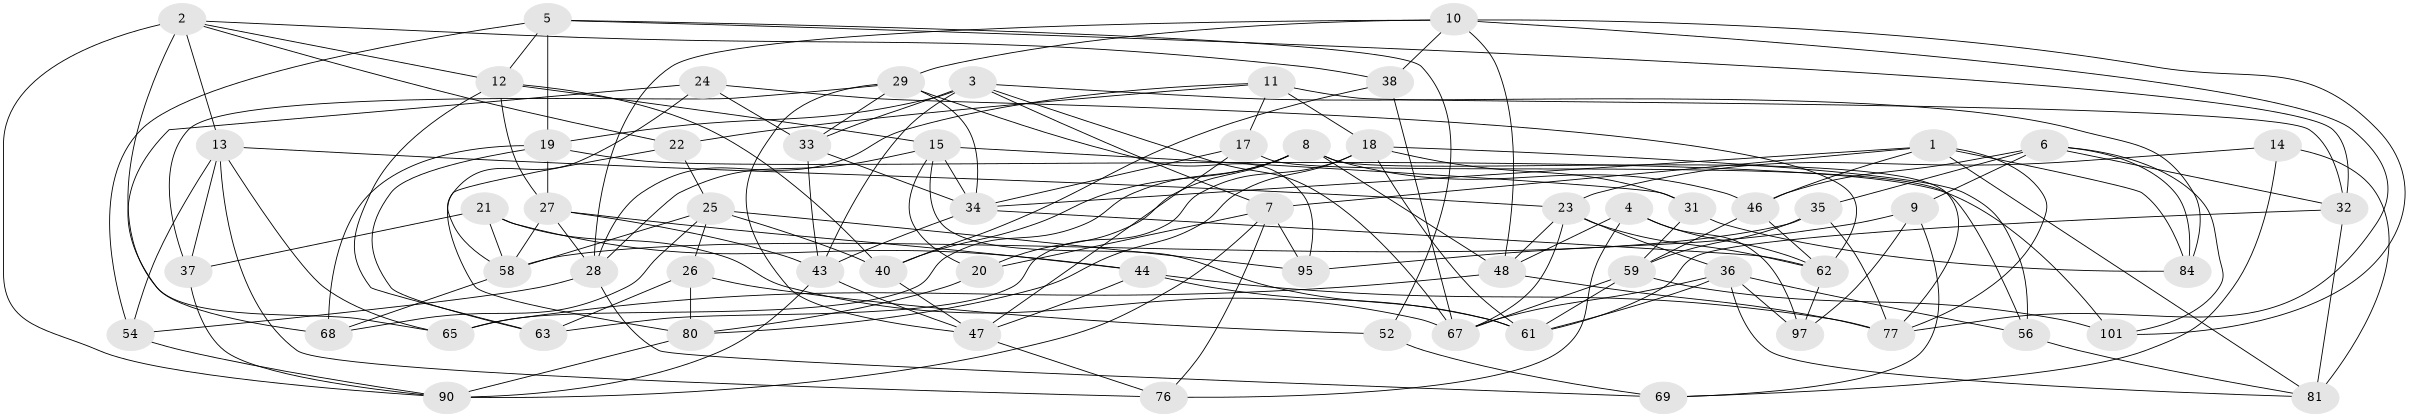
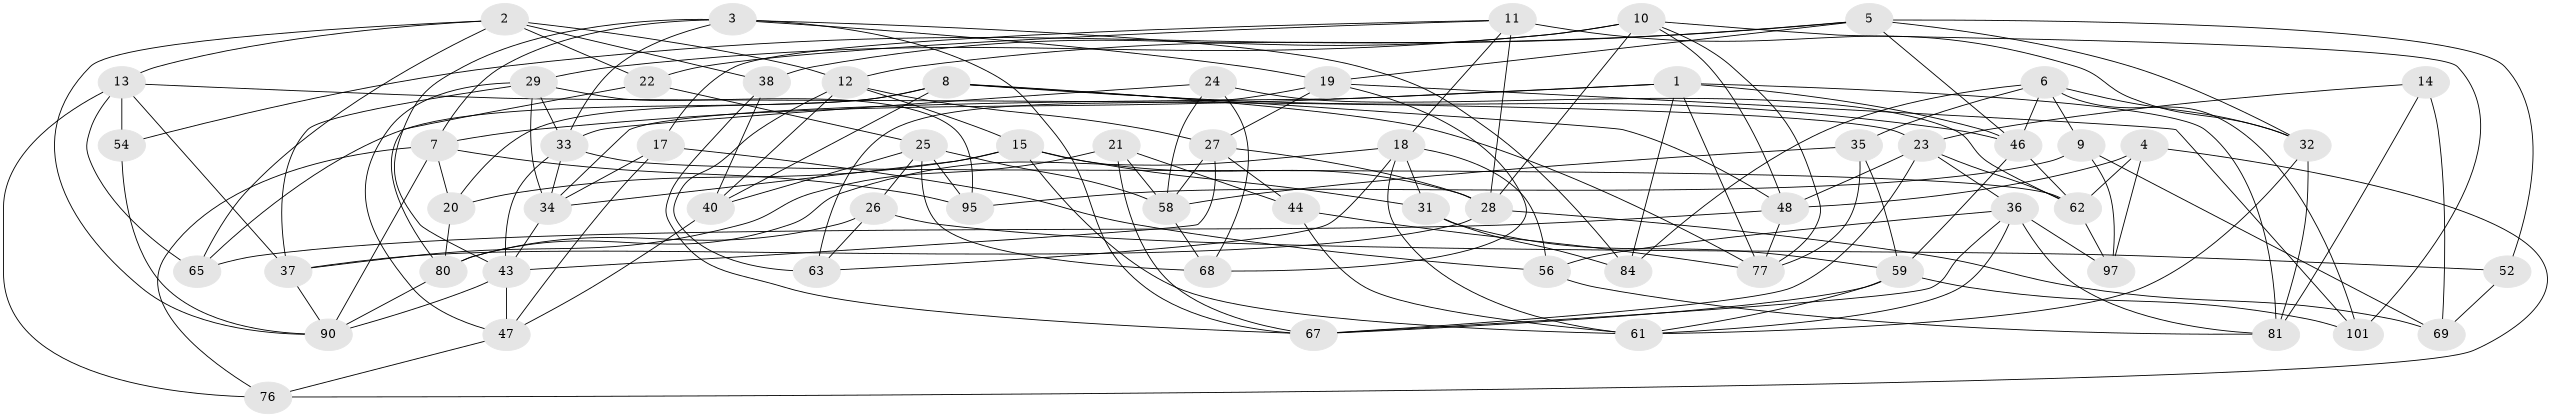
none -> (1944, 82)
(1401, 234) -> (1102, 170)
(1064, 304) -> none
(354, 311) -> (892, 254)
